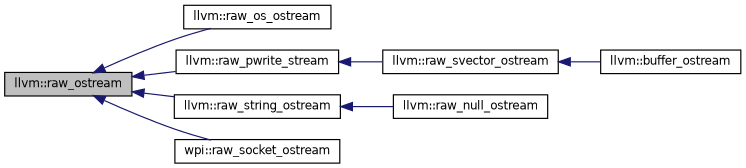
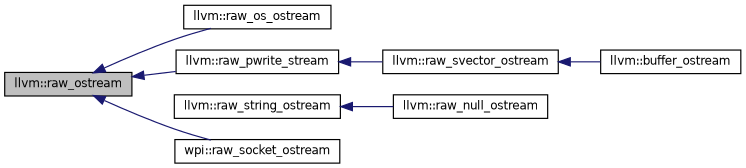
(159, 95) -> none
